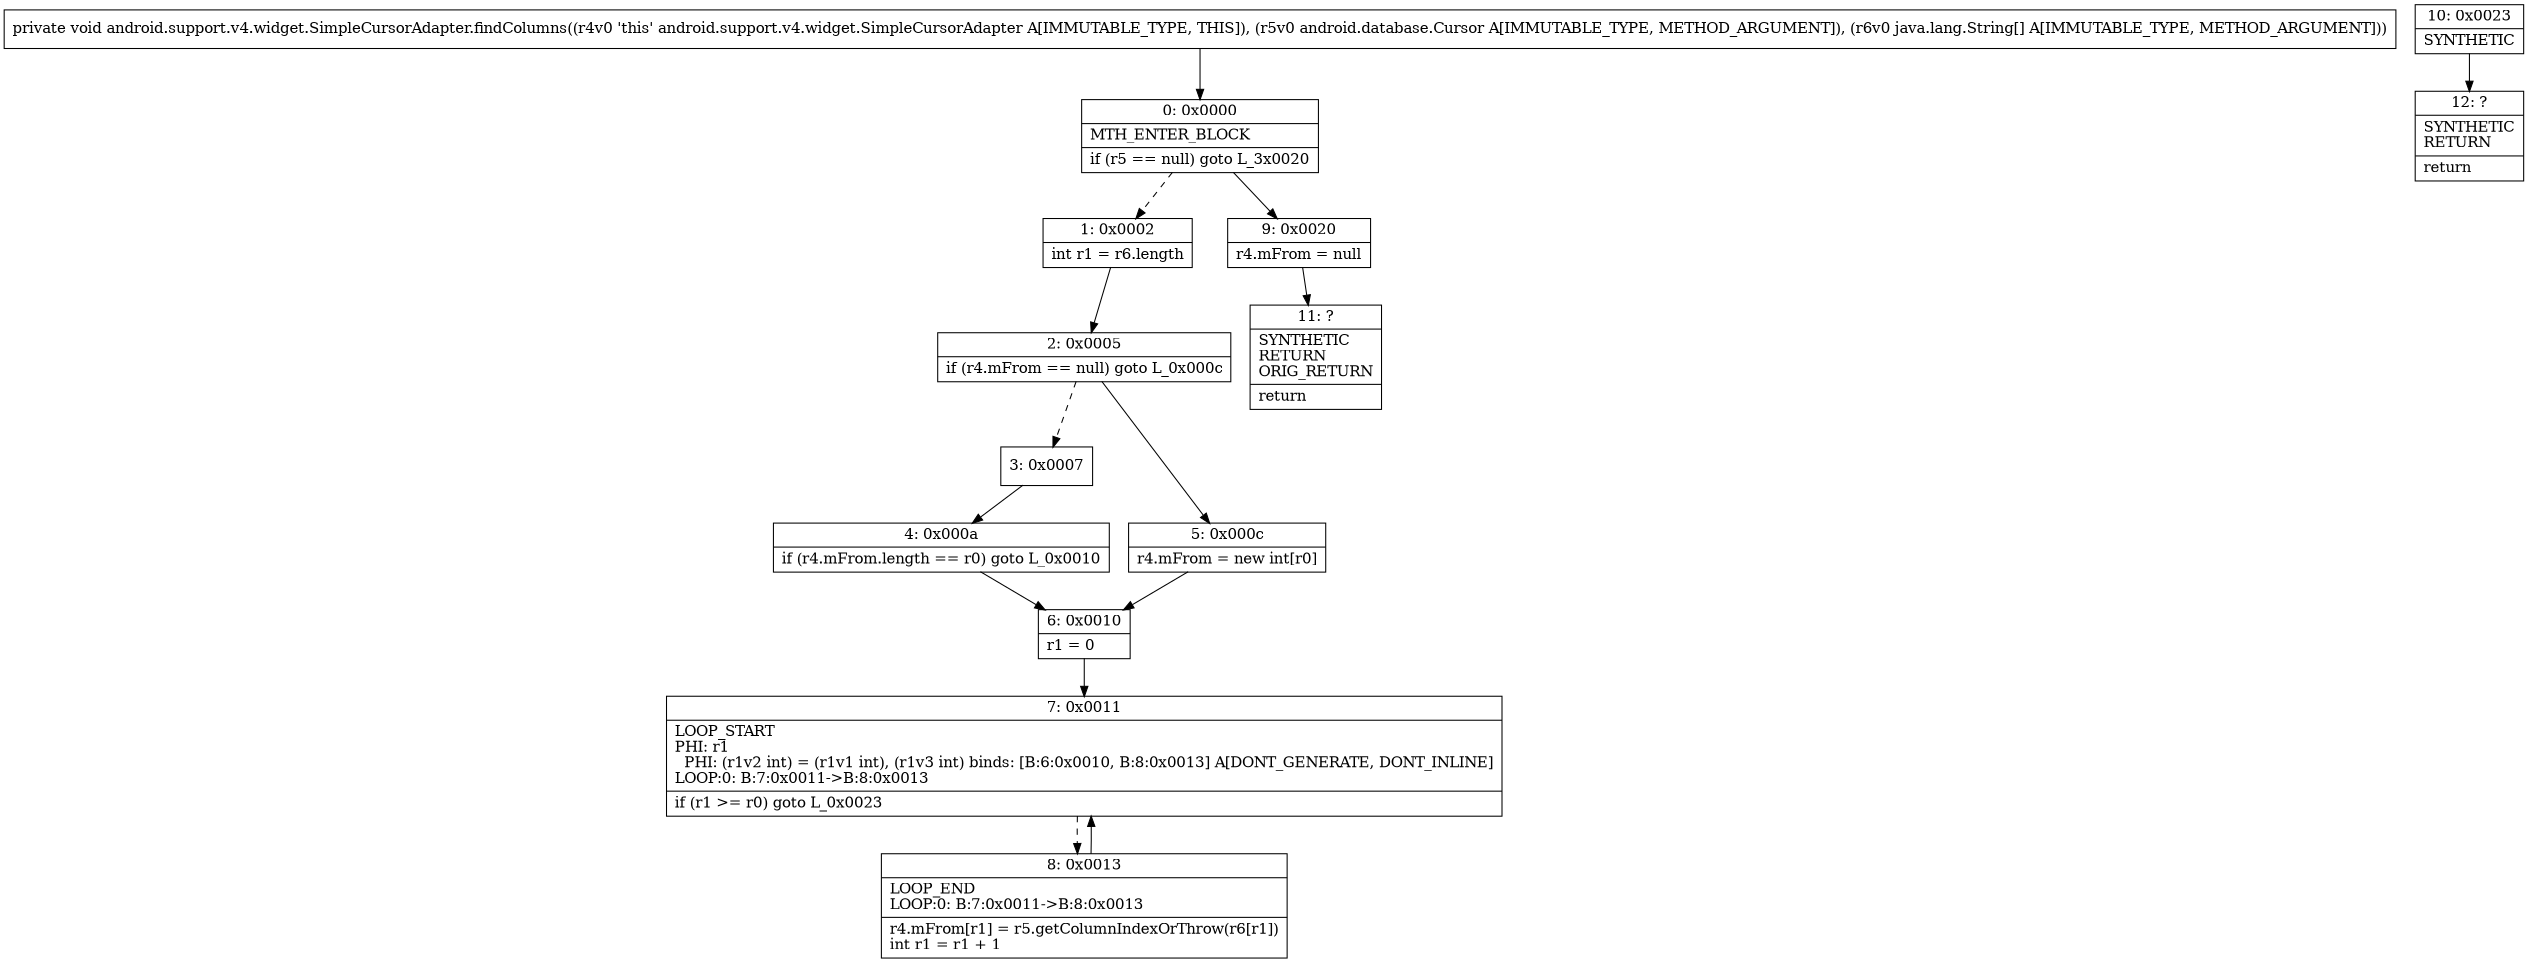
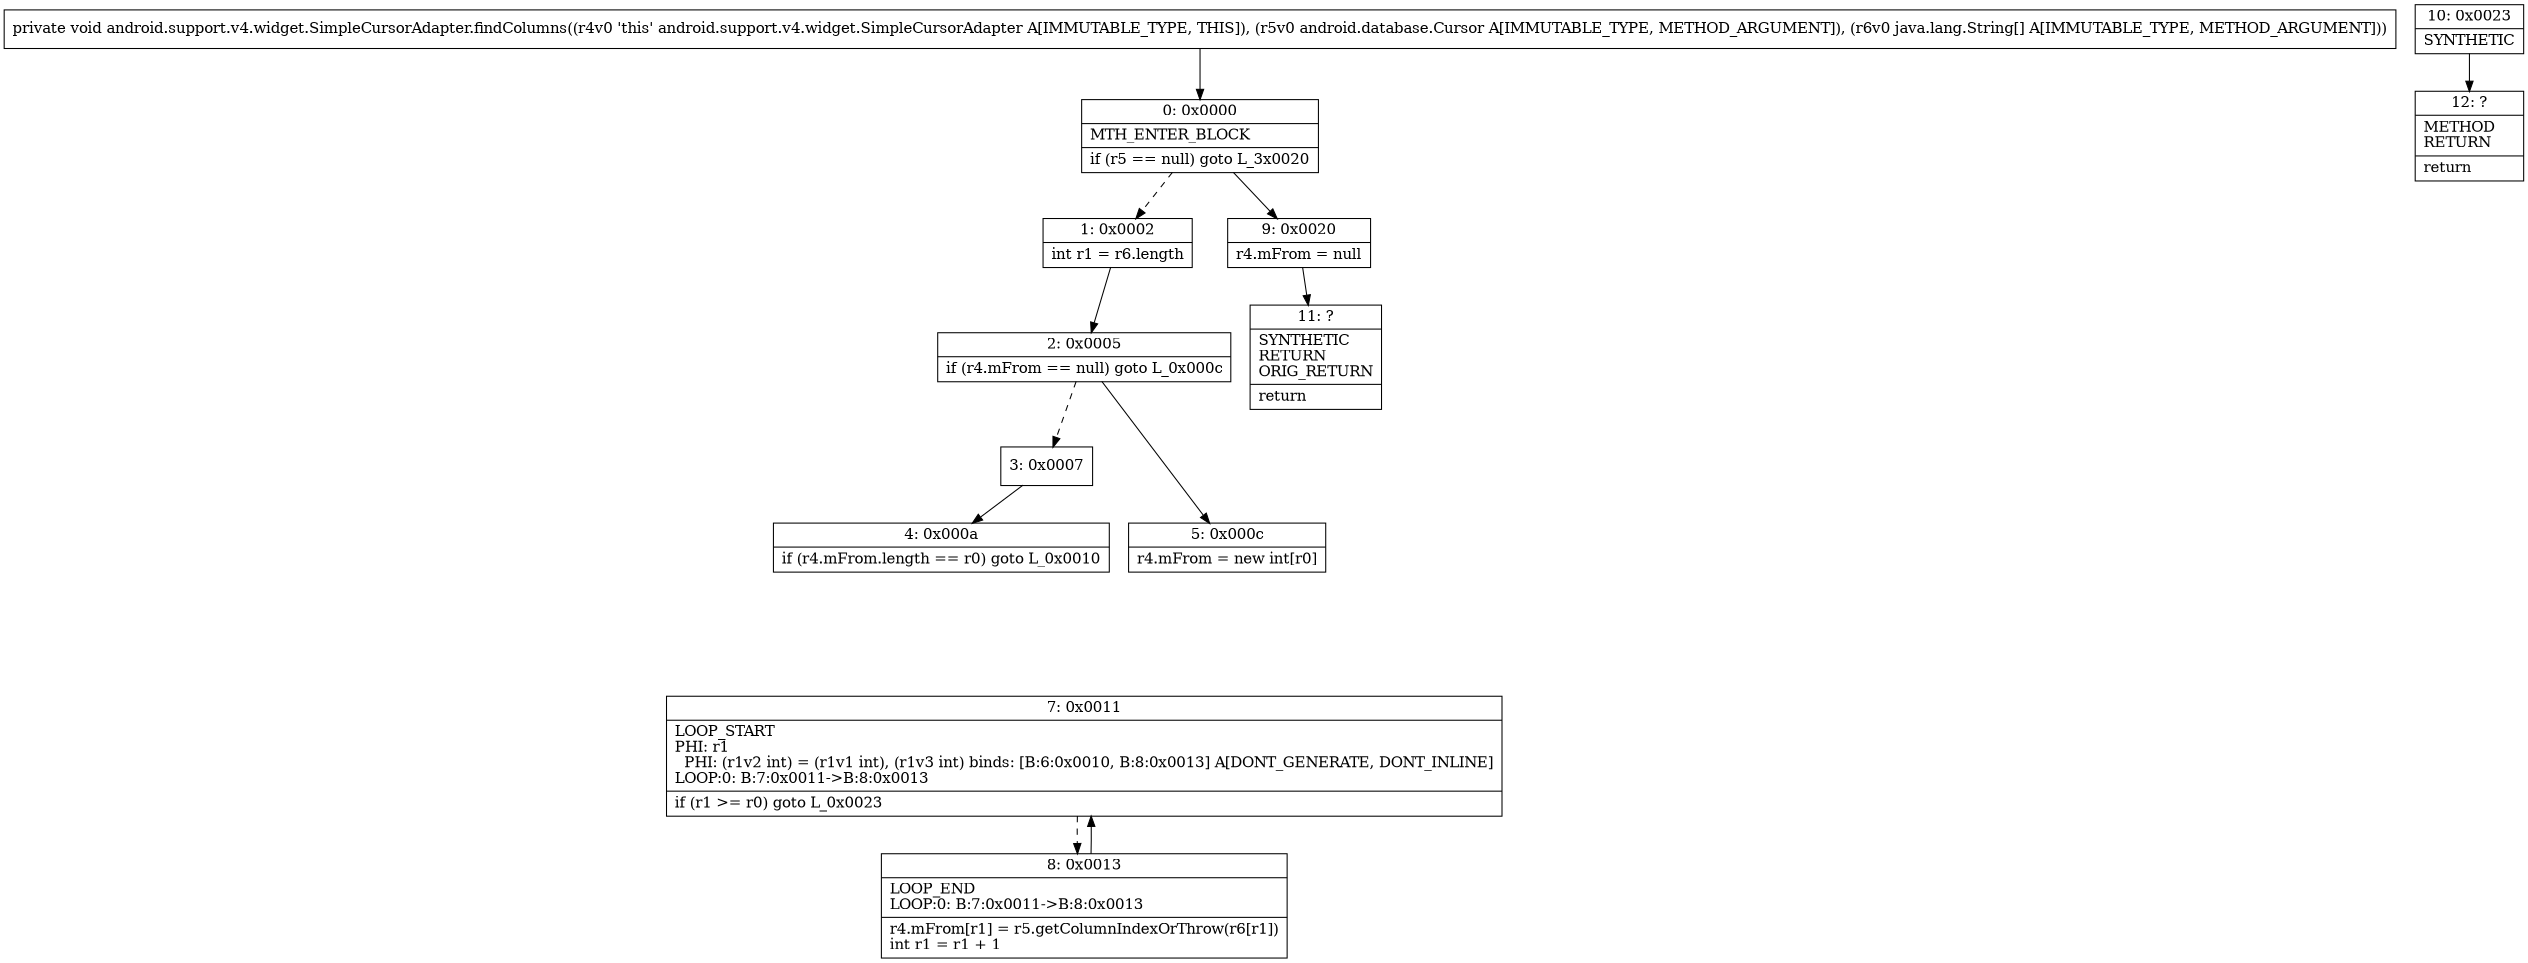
(2469, 127) -> (2460, 127)
(1084, 634) -> none
